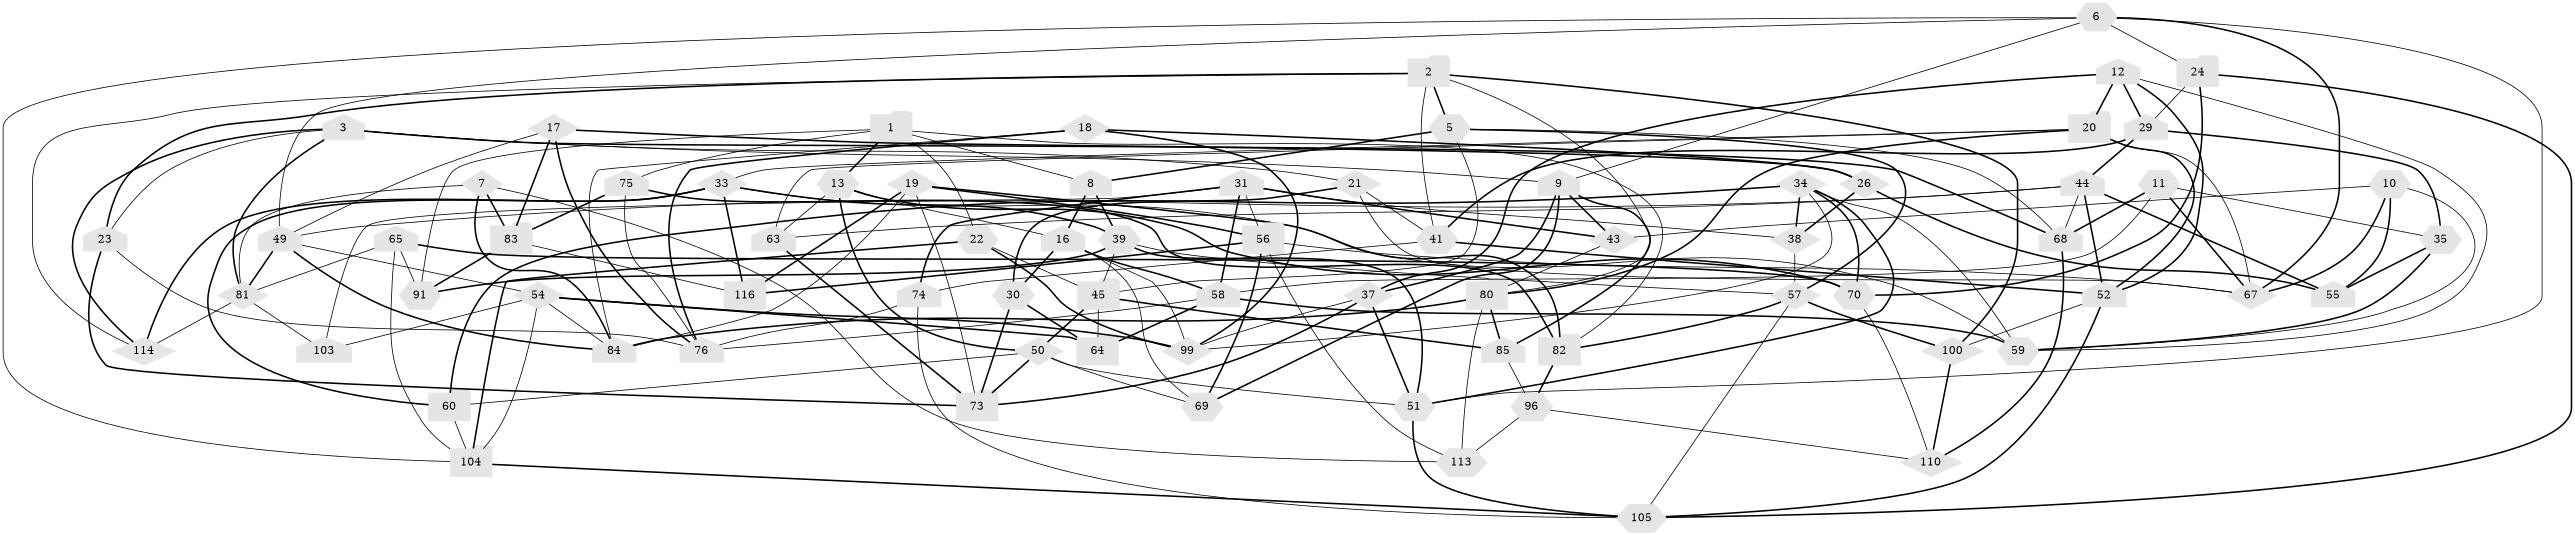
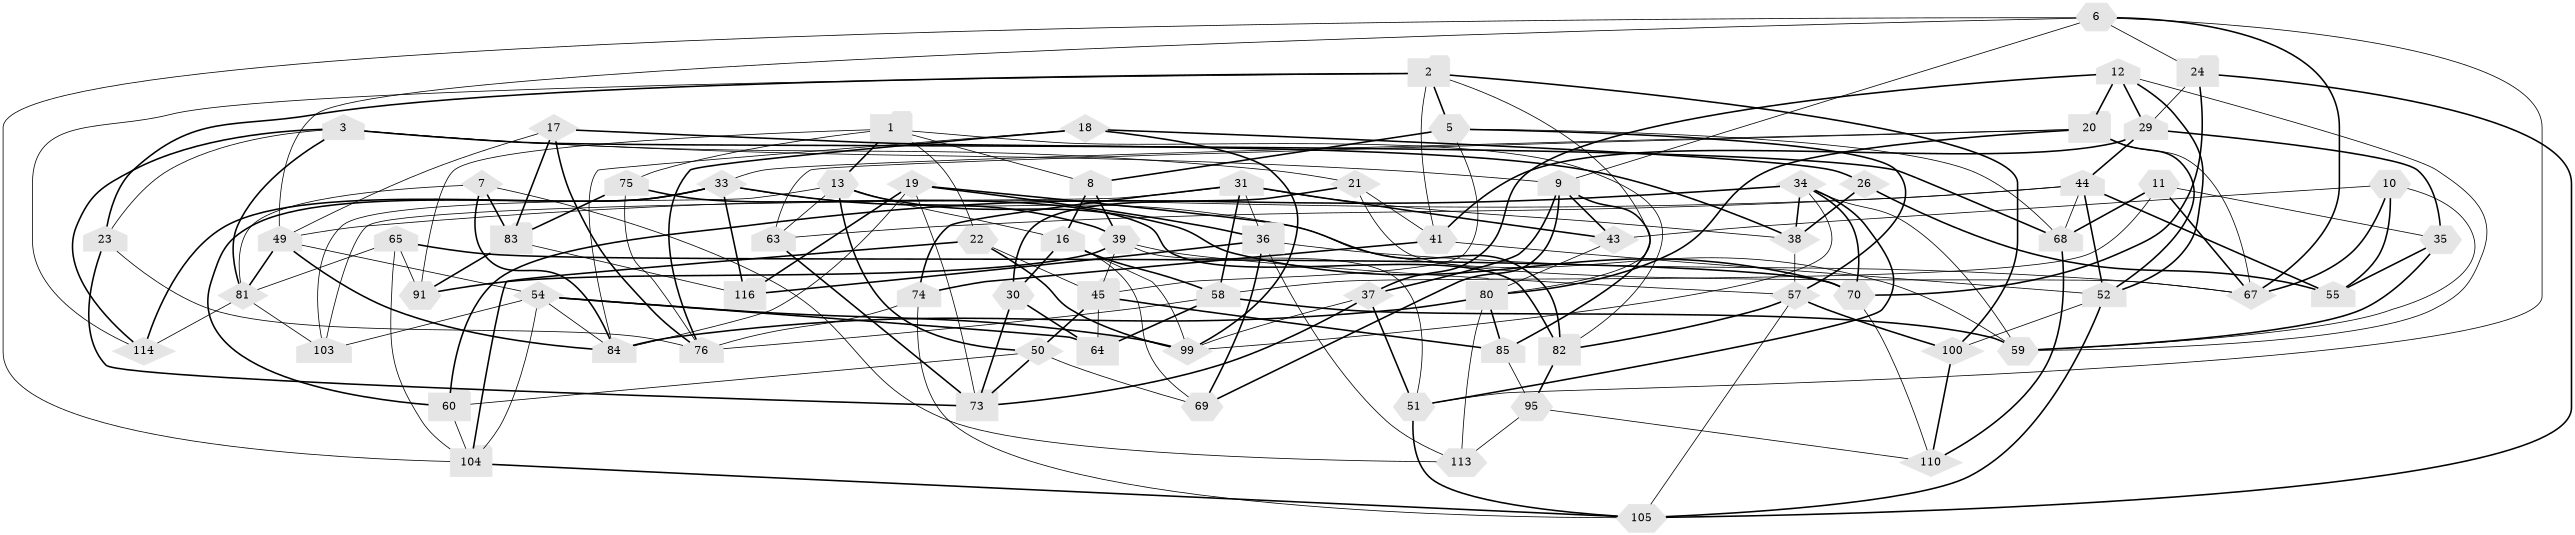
(1215, 147) -> (1428, 155)
none -> (461, 206)
(1263, 240) -> (1263, 240)
(1166, 265) -> (1166, 265)
(1769, 269) -> (1769, 269)
(1412, 298) -> (1412, 298)
(1222, 388) -> none
(1532, 407) -> (1532, 407)
